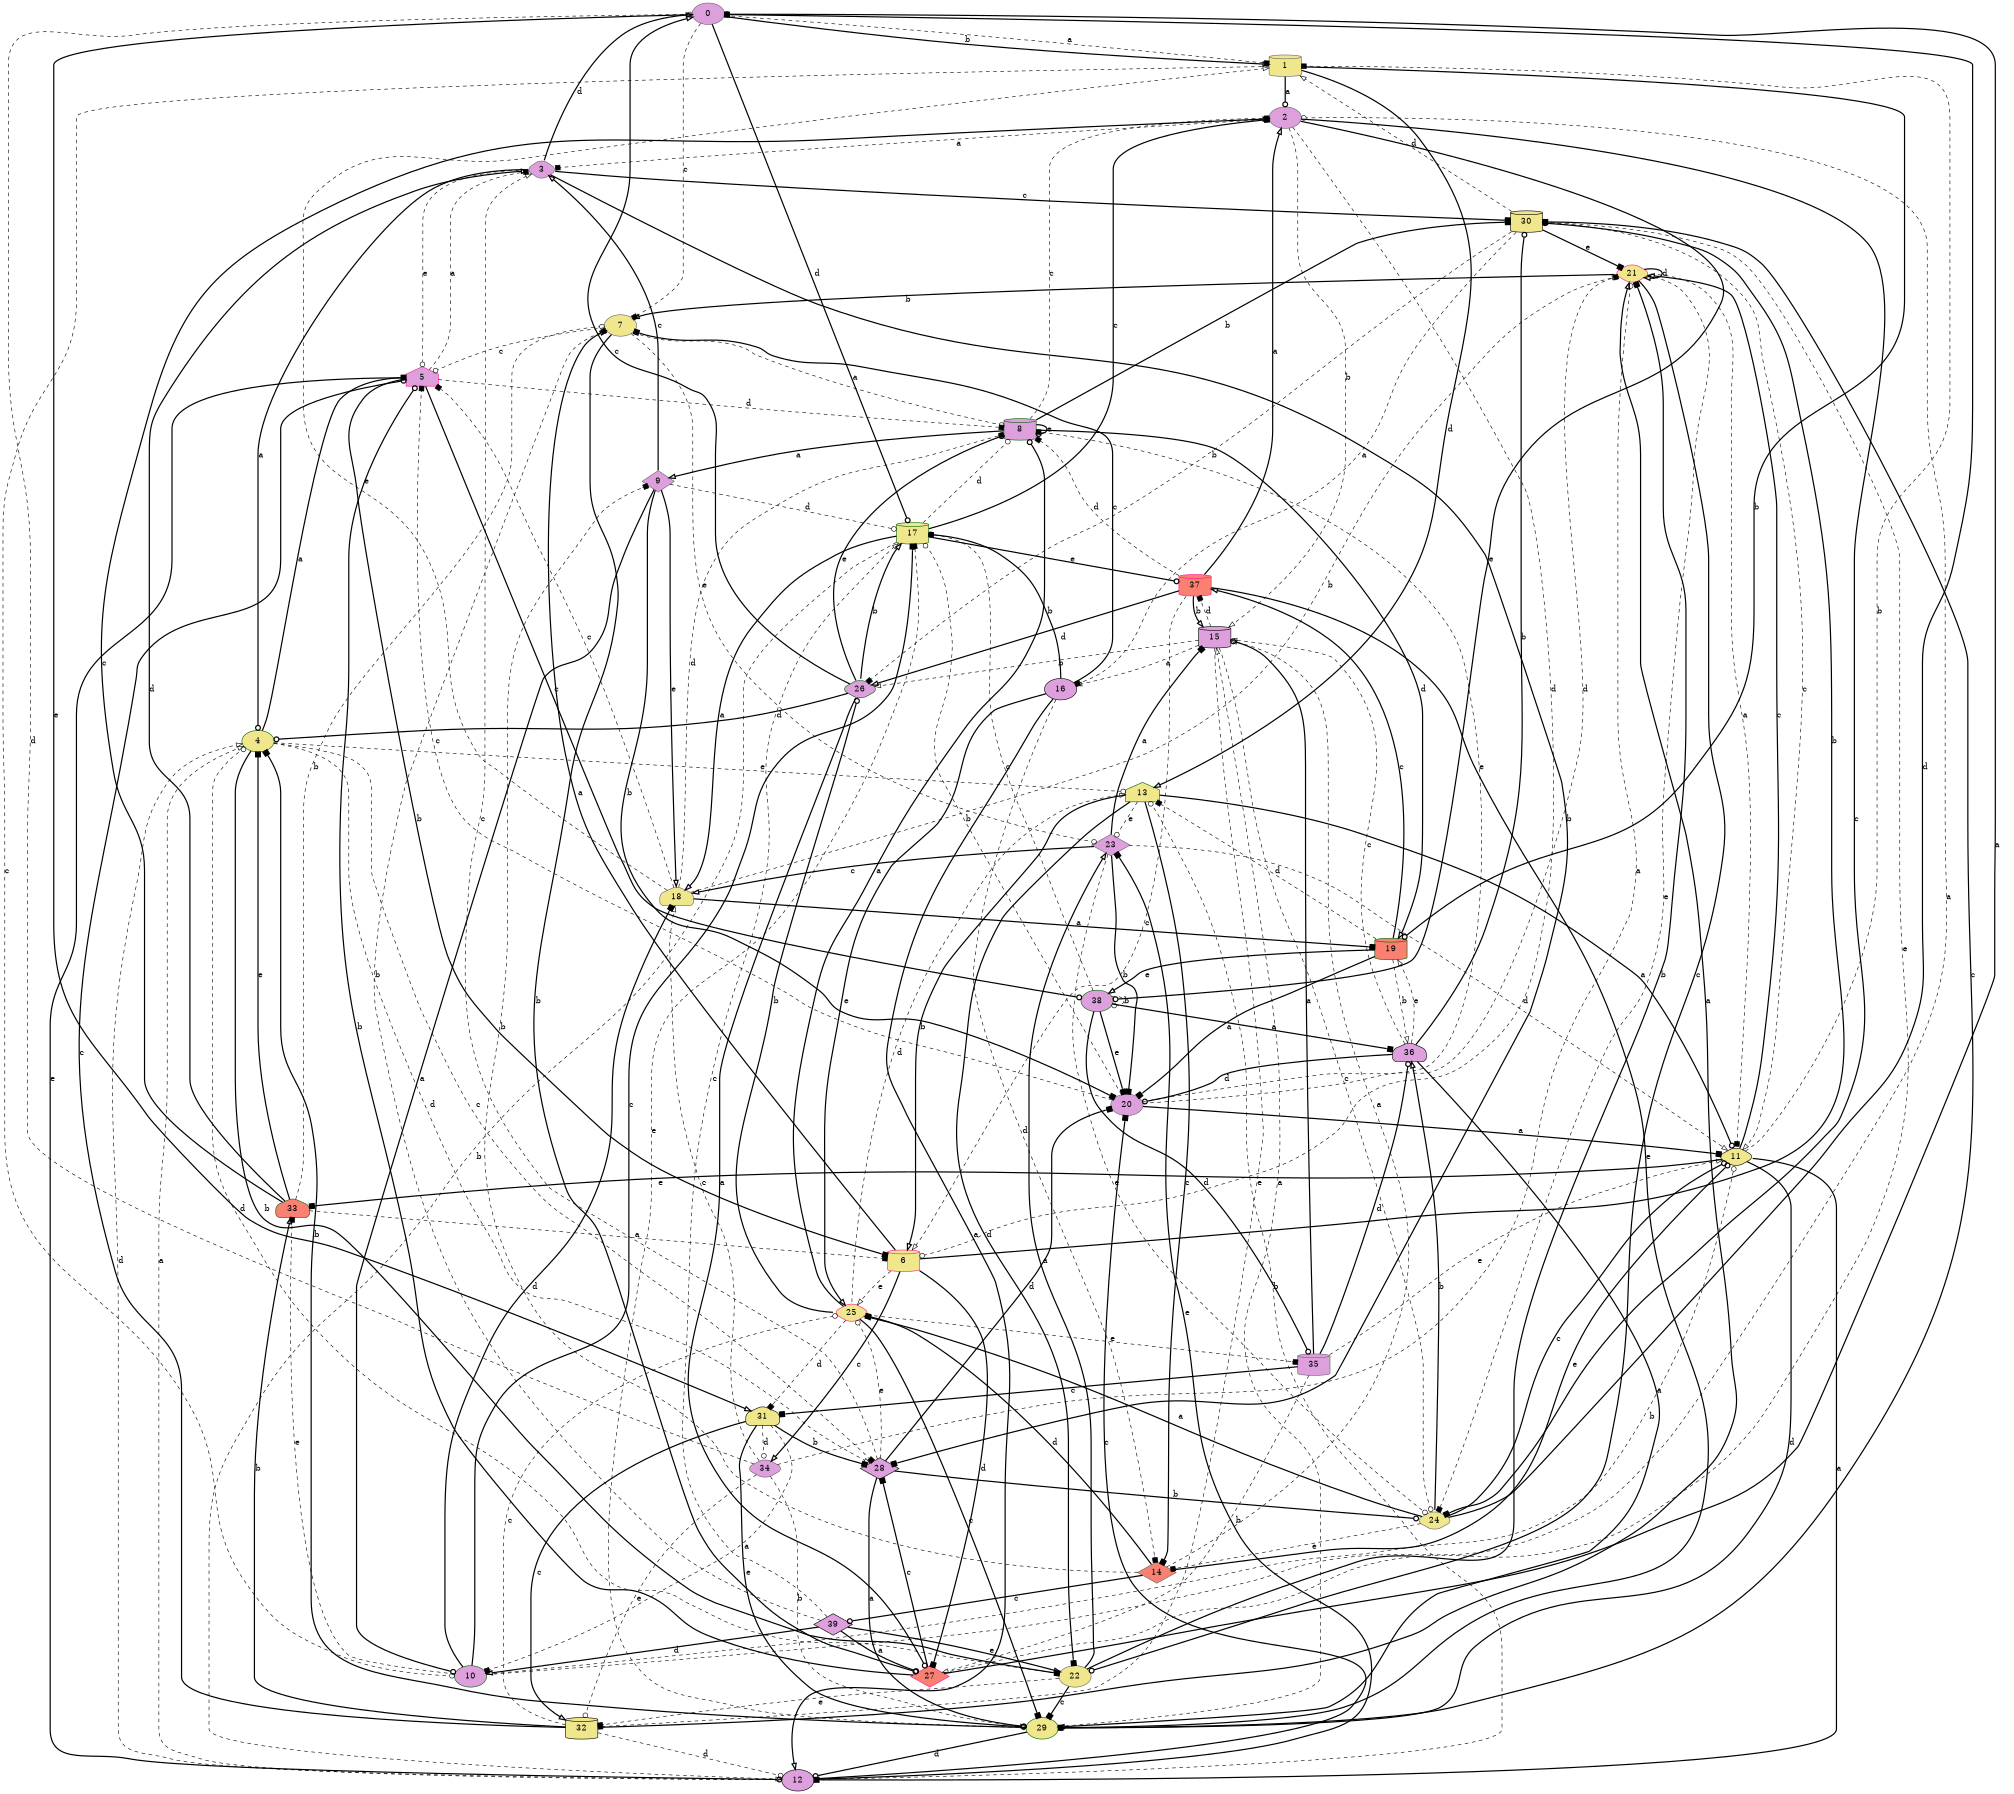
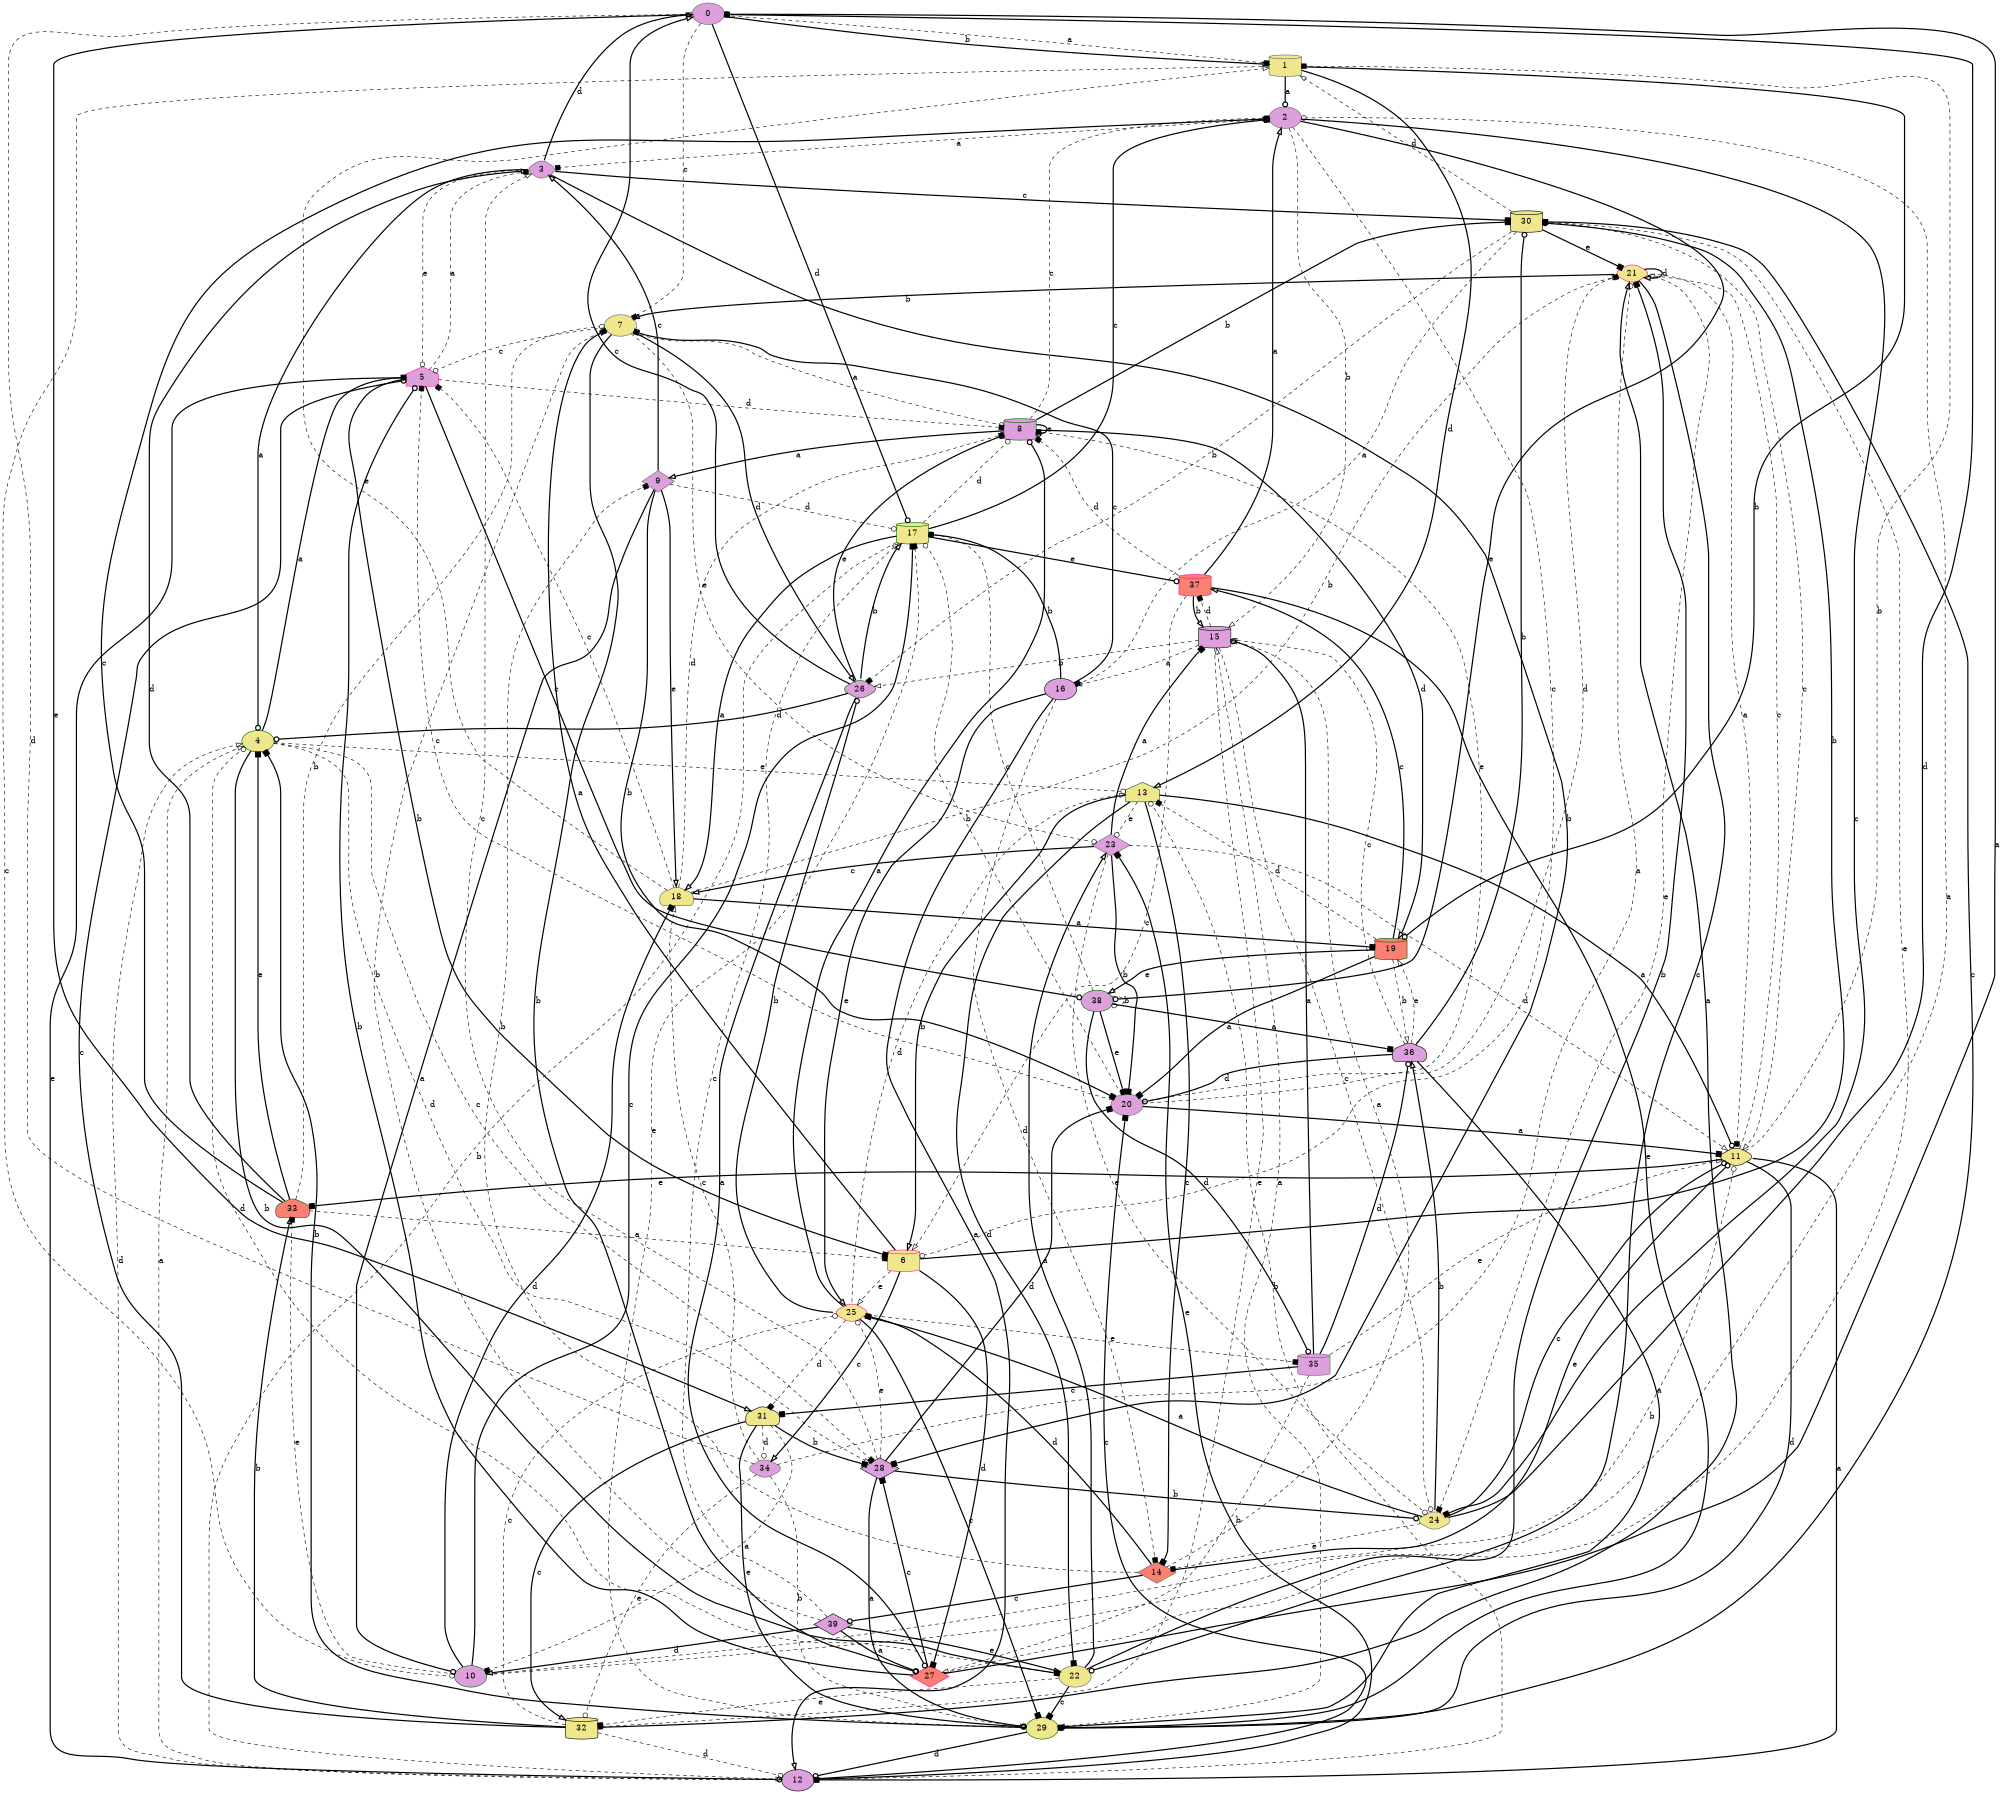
(1028, 637) -> (750, 492)
(1777, 680) -> (1777, 680)
(1554, 689) -> (1554, 689)
